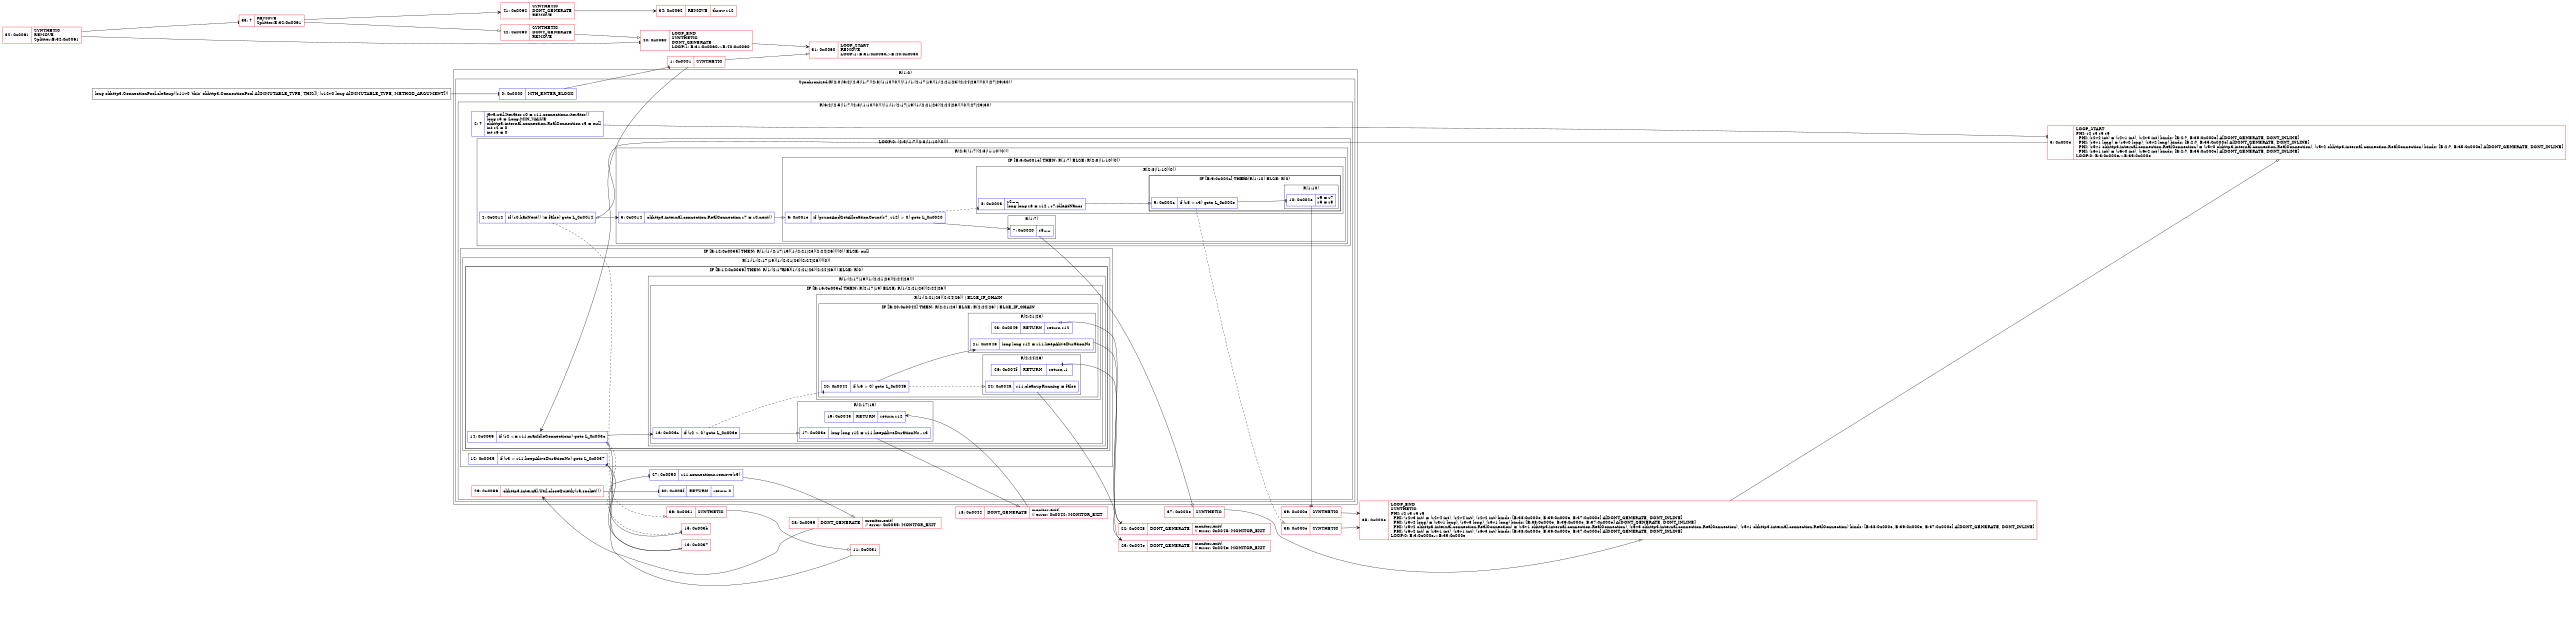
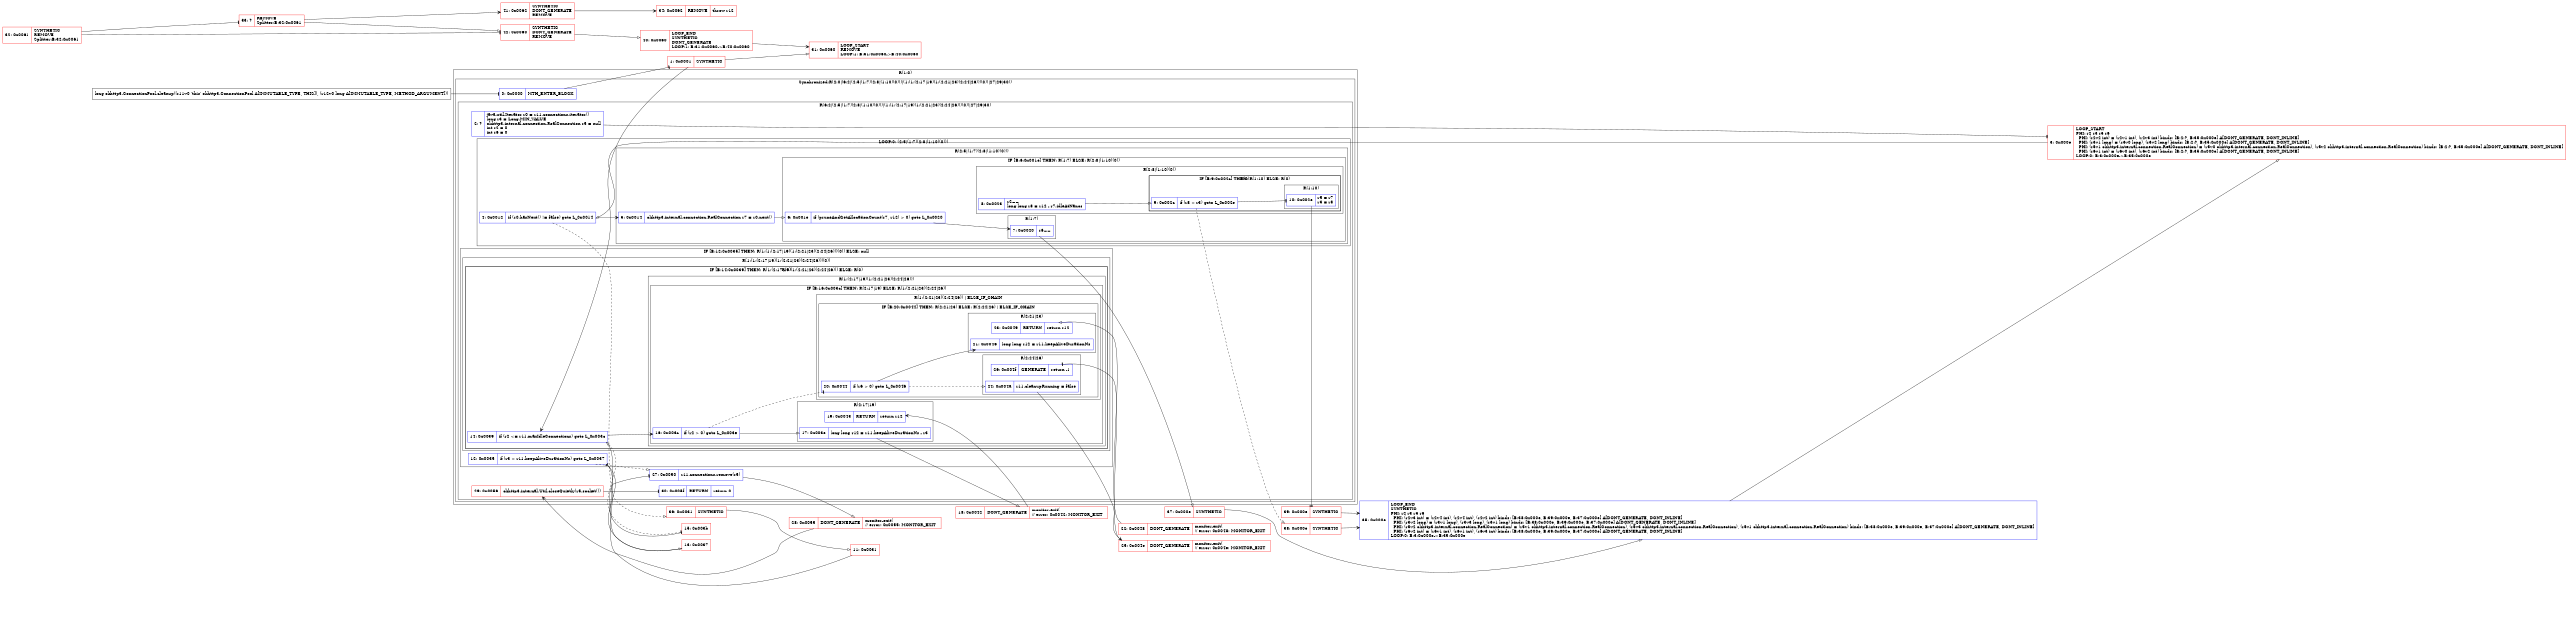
(360, 43) -> (290, 34)
(954, 210) -> none
(1033, 370) -> (1034, 370)
(1116, 427) -> none
none -> (621, 467)
(1698, 520) -> (1698, 520)
